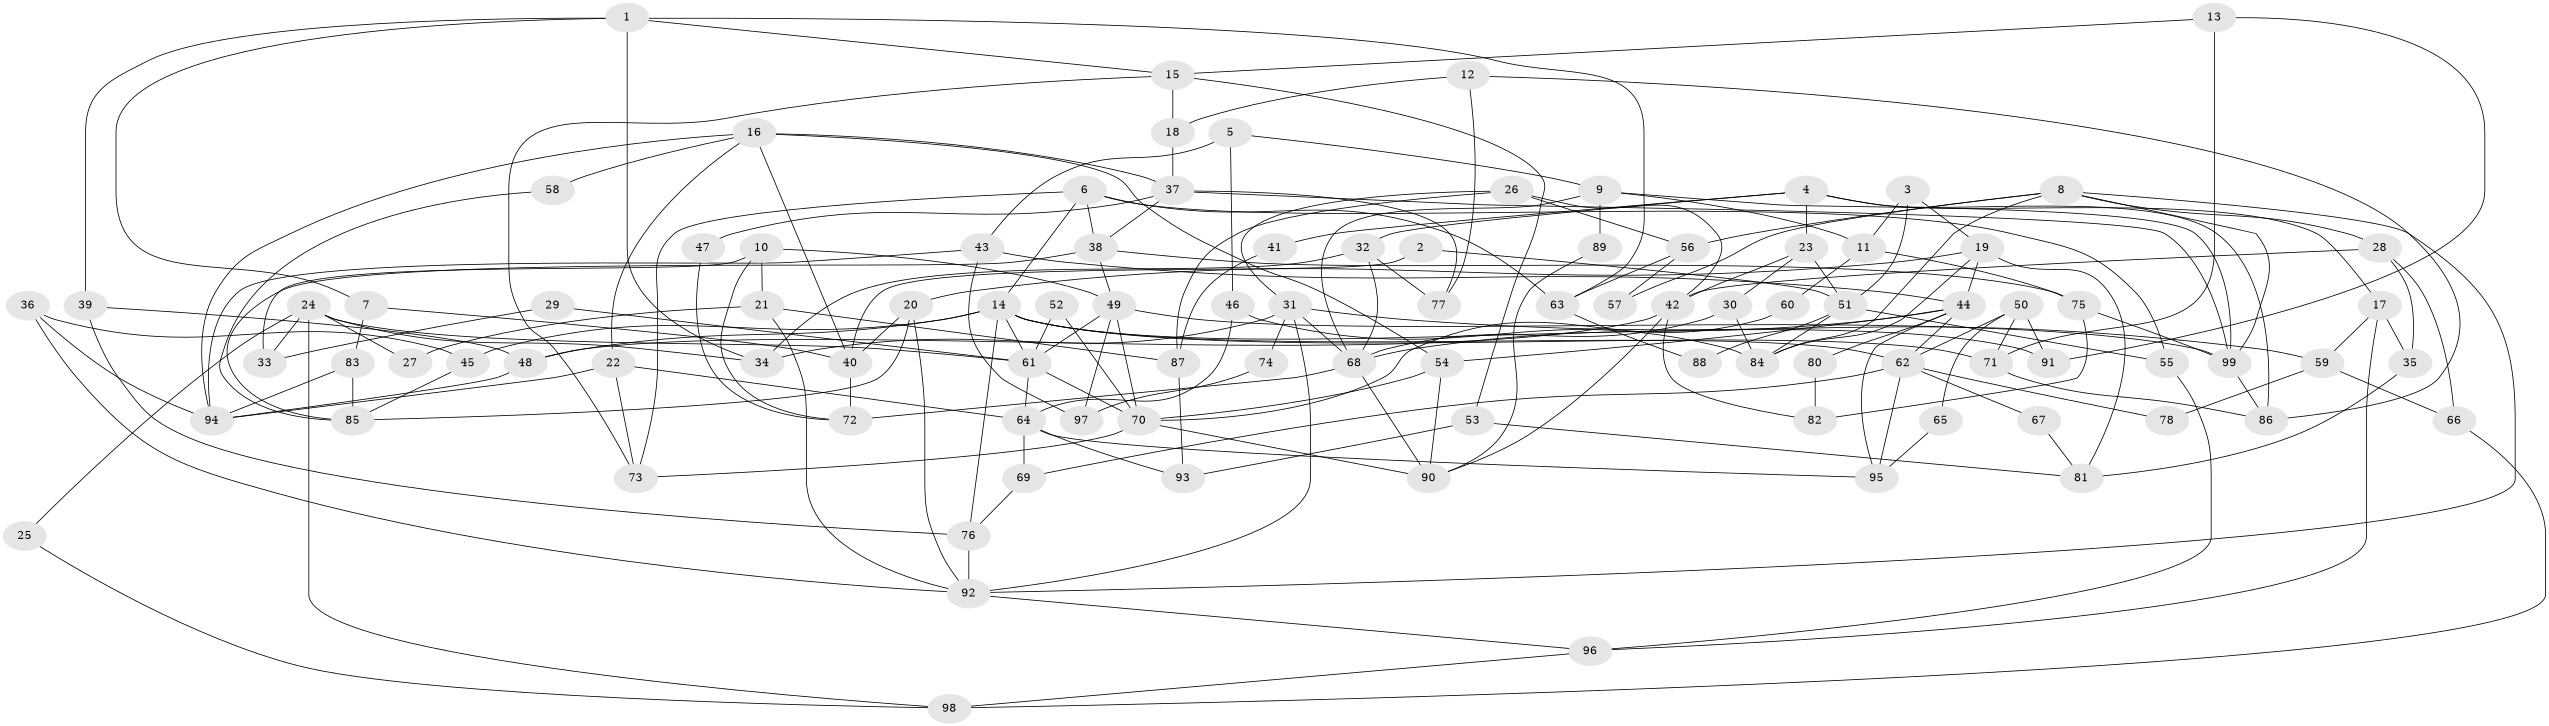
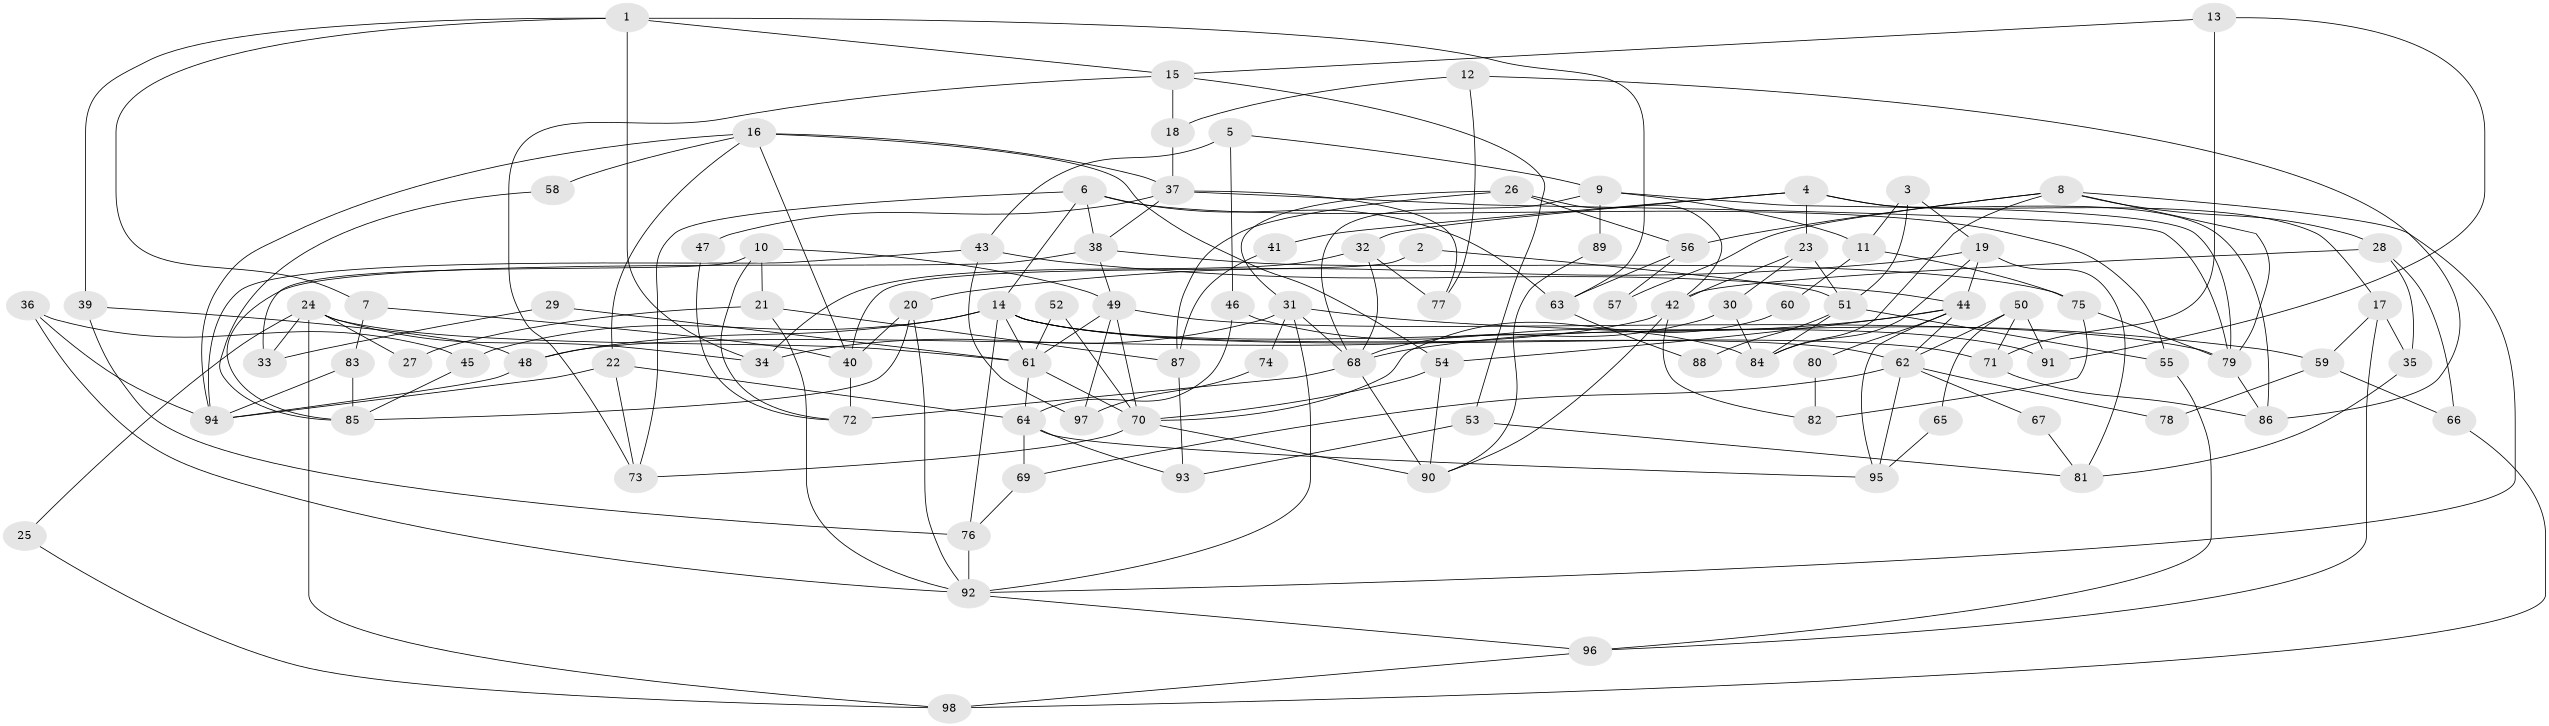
(2230, 363) -> (2230, 363)
